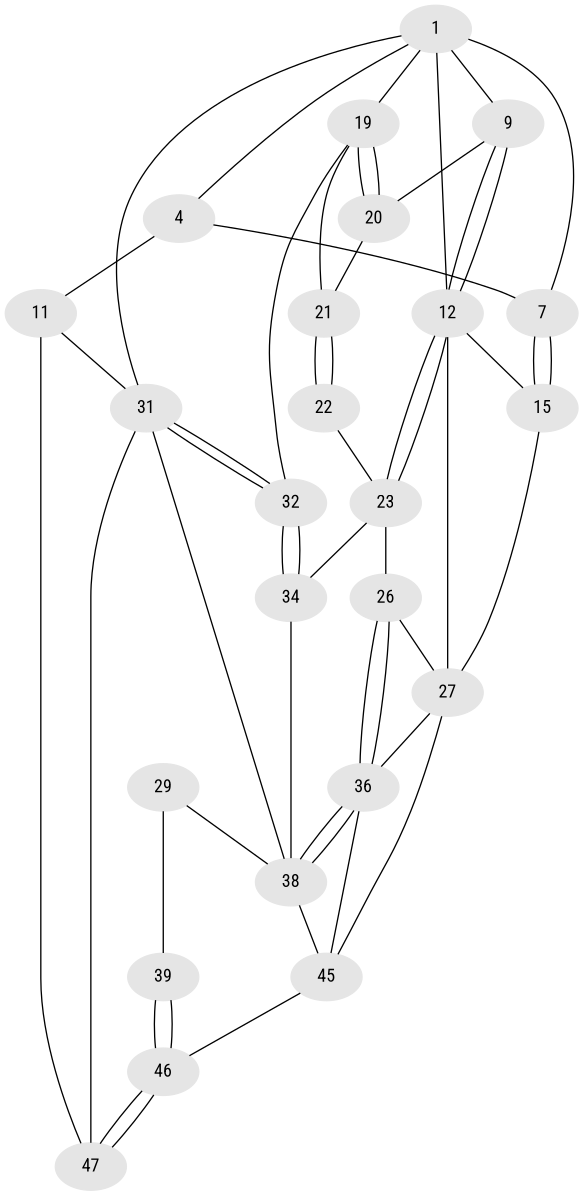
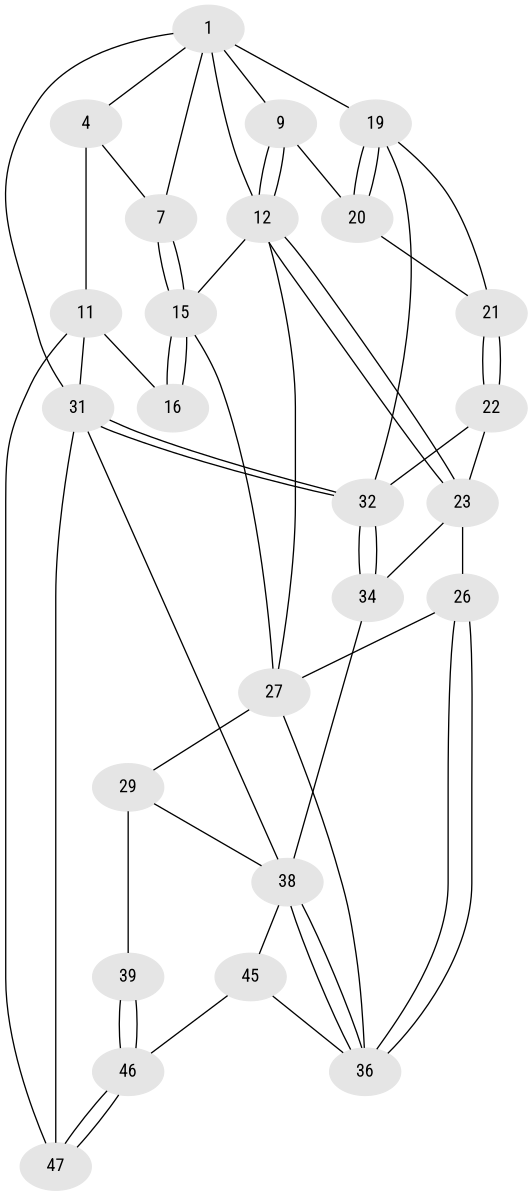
none -> (173, 408)
none -> (418, 464)
(399, 839) -> (201, 740)
